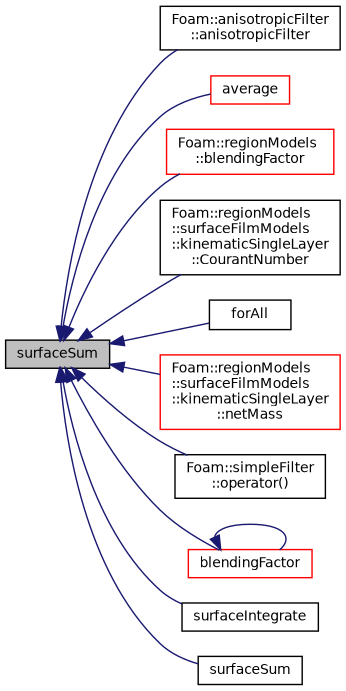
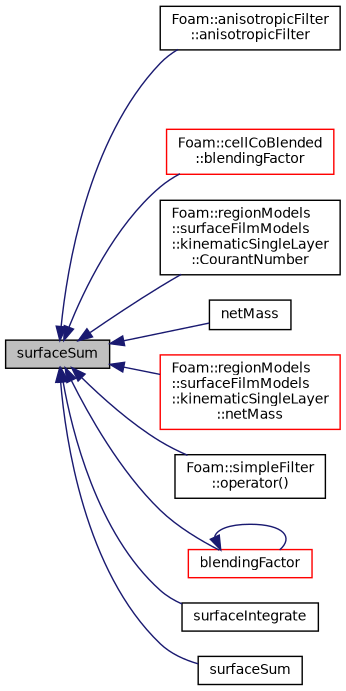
(250, 90) -> none
(250, 152) -> (250, 152)
(250, 315) -> (250, 315)
